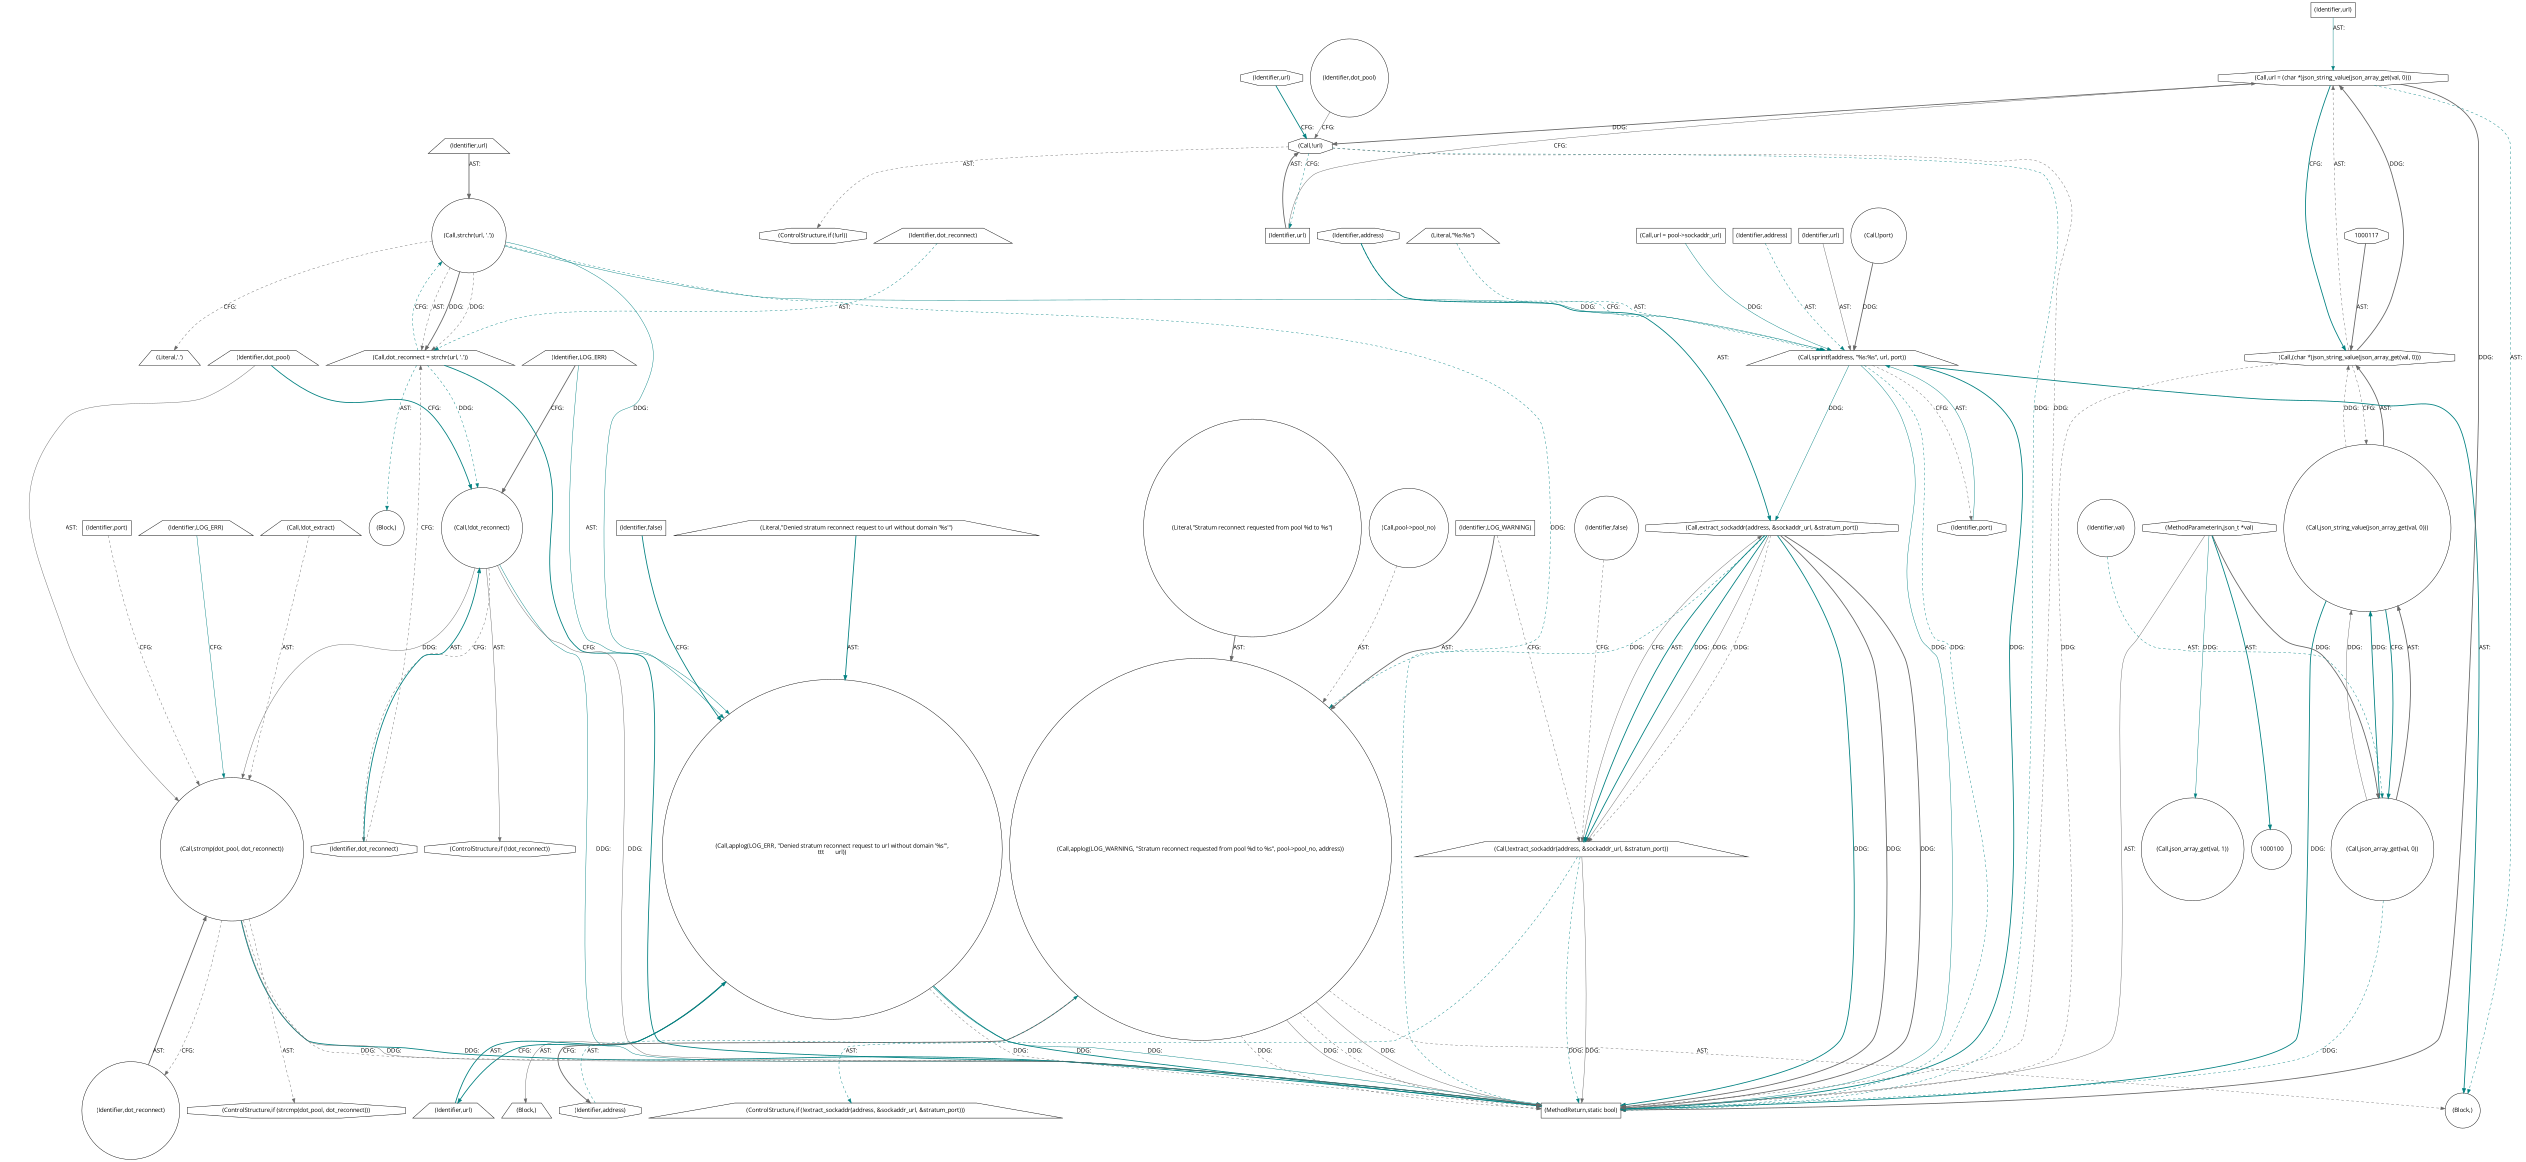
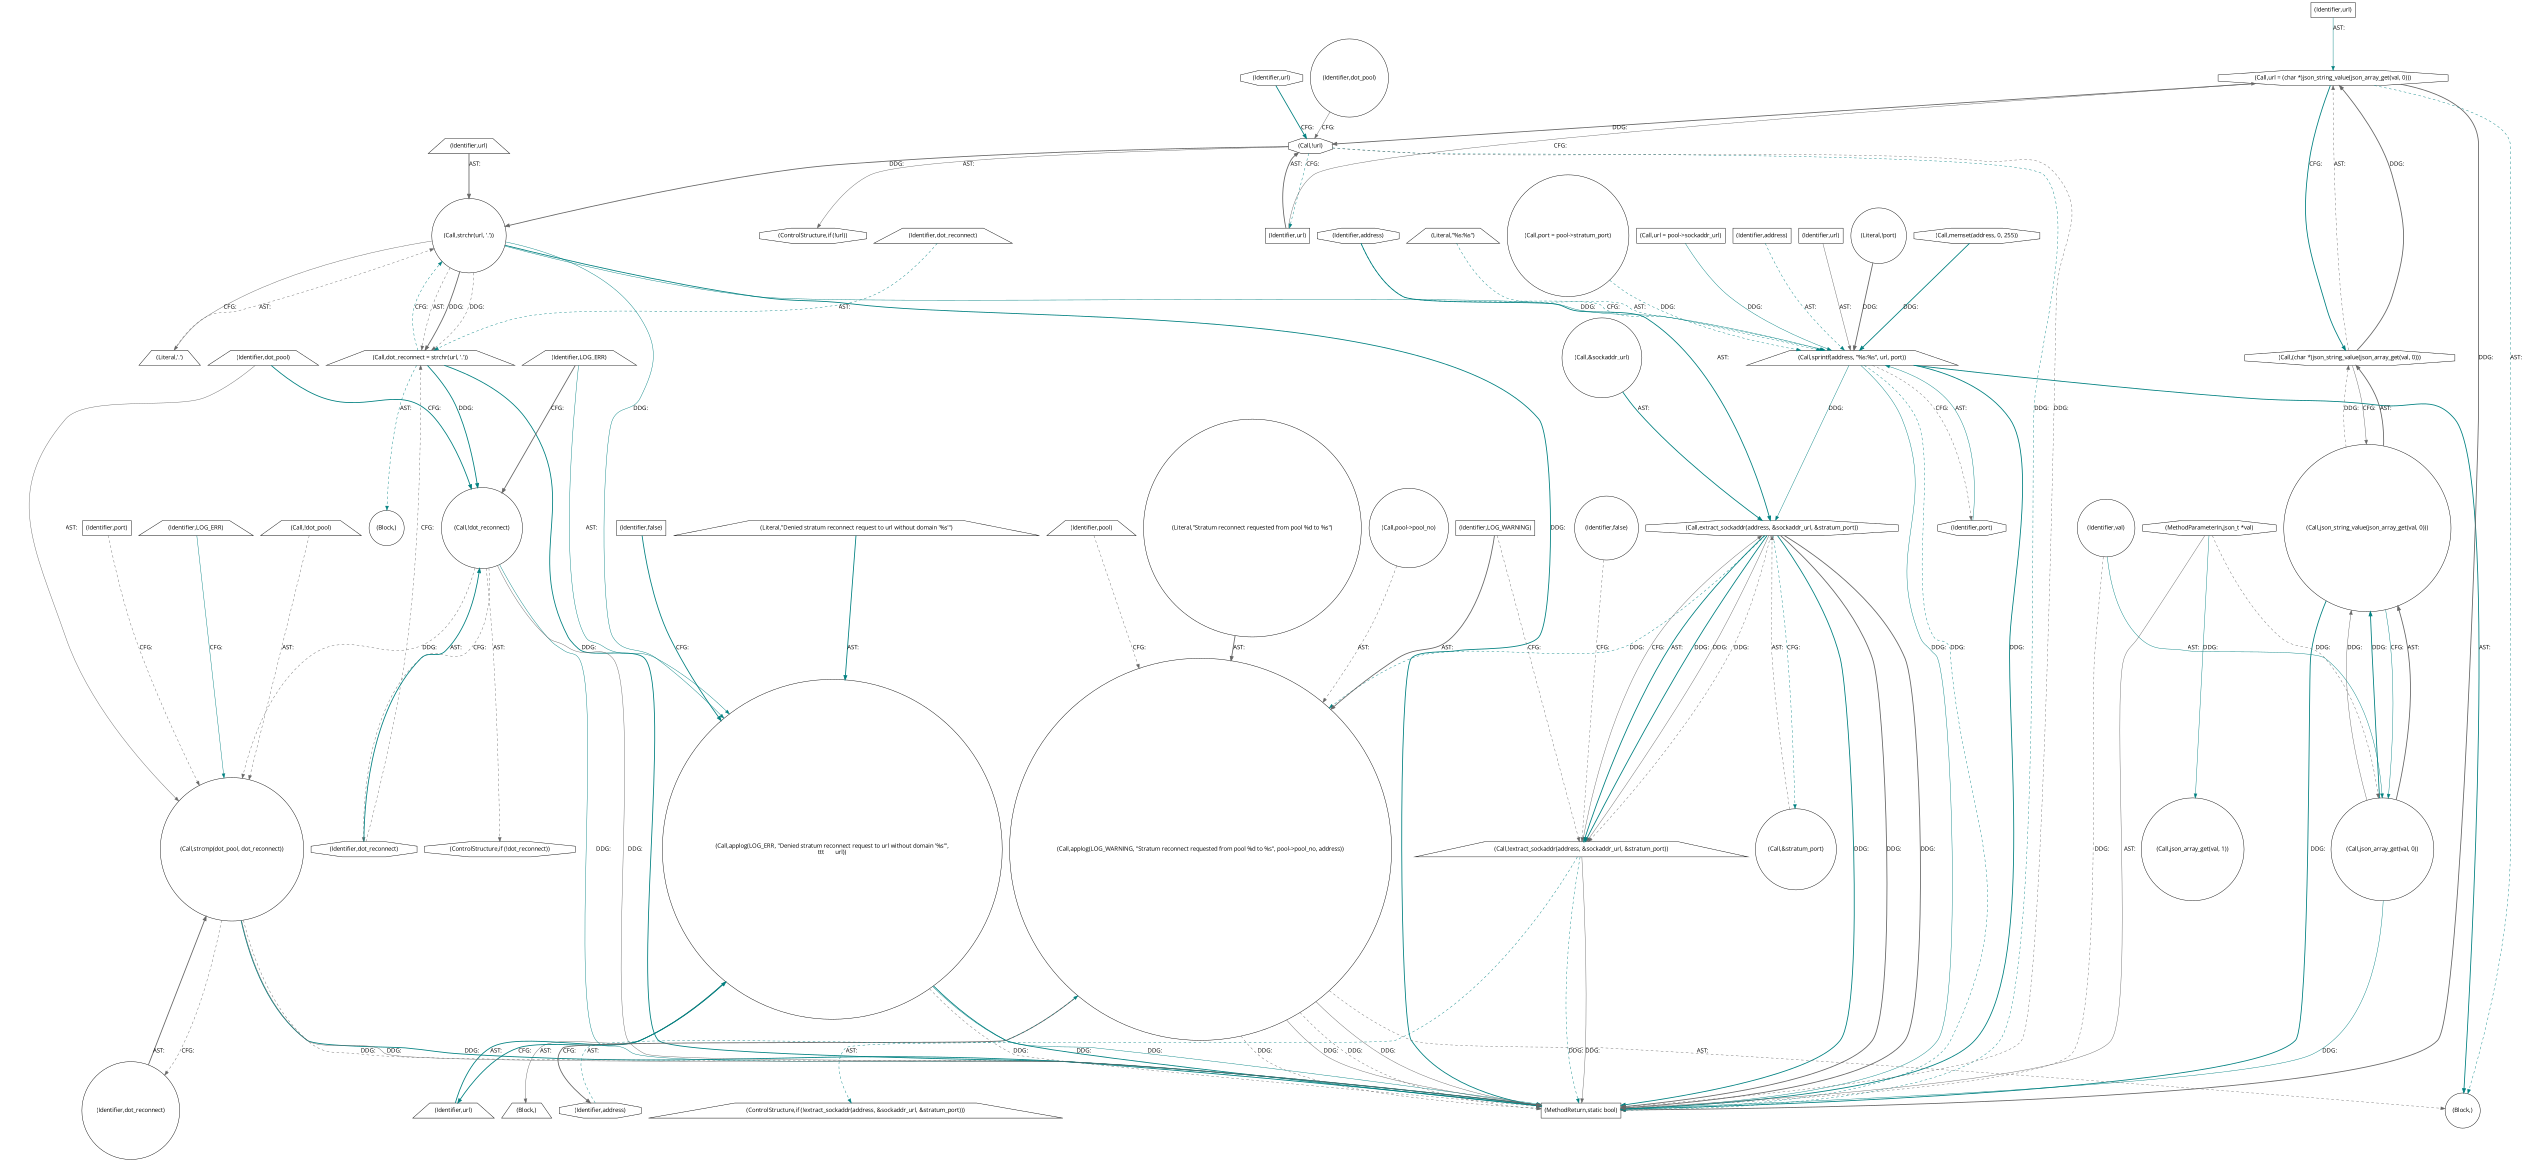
(1043, 156) -> (1043, 156)
none -> (896, 161)
none -> (1568, 236)
(1879, 236) -> (1879, 236)
none -> (1977, 236)
(2367, 236) -> none
(295, 275) -> (295, 275)
none -> (297, 294)
none -> (1602, 358)
(1463, 372) -> (1463, 372)
(2362, 400) -> (2362, 400)
(462, 420) -> (462, 420)
(311, 528) -> (311, 528)
none -> (1091, 528)
(345, 645) -> (345, 645)
(590, 648) -> (590, 648)
(2315, 650) -> (2315, 650)
(2262, 652) -> (2262, 652)
(2393, 702) -> (2393, 702)
(496, 703) -> (496, 703)
(2070, 845) -> (2080, 1031)
none -> (1796, 849)
(2272, 849) -> none
(2145, 1080) -> (2145, 1080)
(296, 1111) -> none
